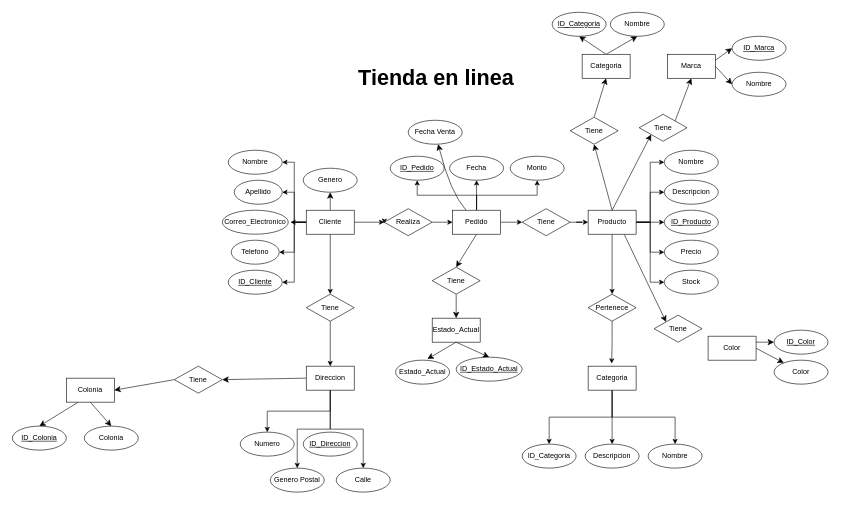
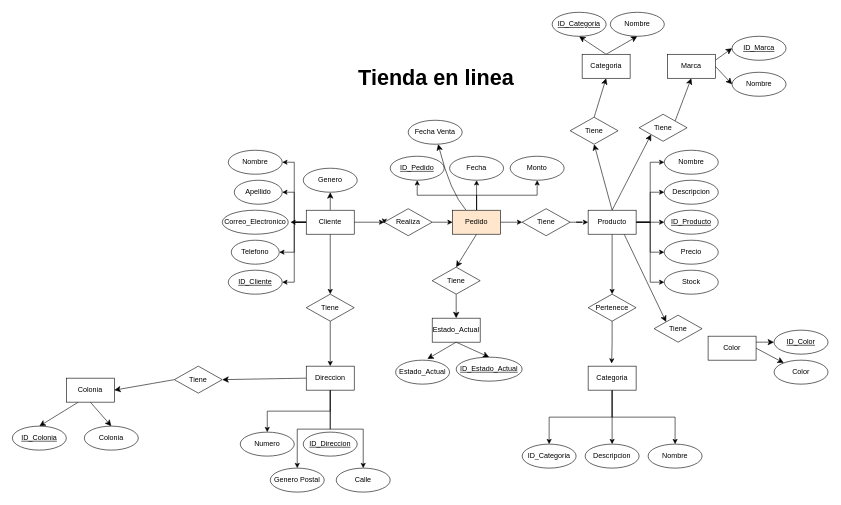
(477, 222) -> (477, 222)
